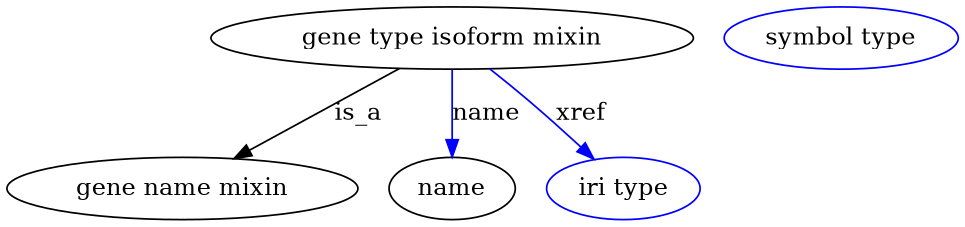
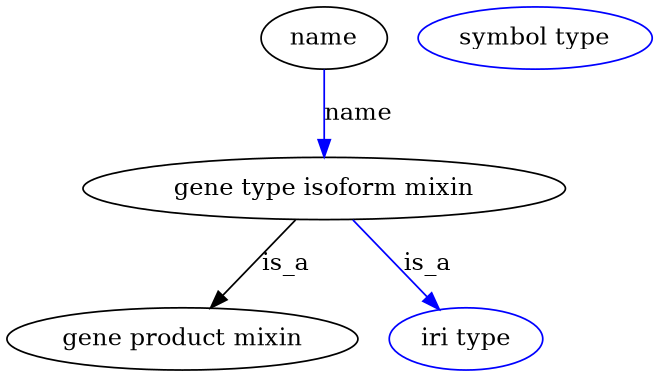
(452, 105) -> (324, 105)
(581, 113) -> (428, 264)
(182, 188) -> (182, 339)
